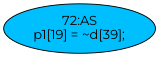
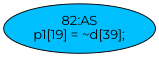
(80, 29) -> (80, 29)
